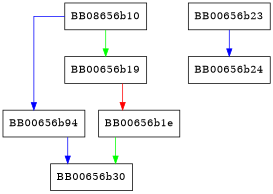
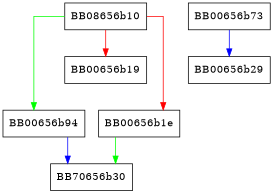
(229, 16) -> (229, 16)
(106, 39) -> (106, 39)
(34, 44) -> (34, 44)
(229, 70) -> (229, 70)
(123, 93) -> (163, 51)
(92, 177) -> (92, 177)
